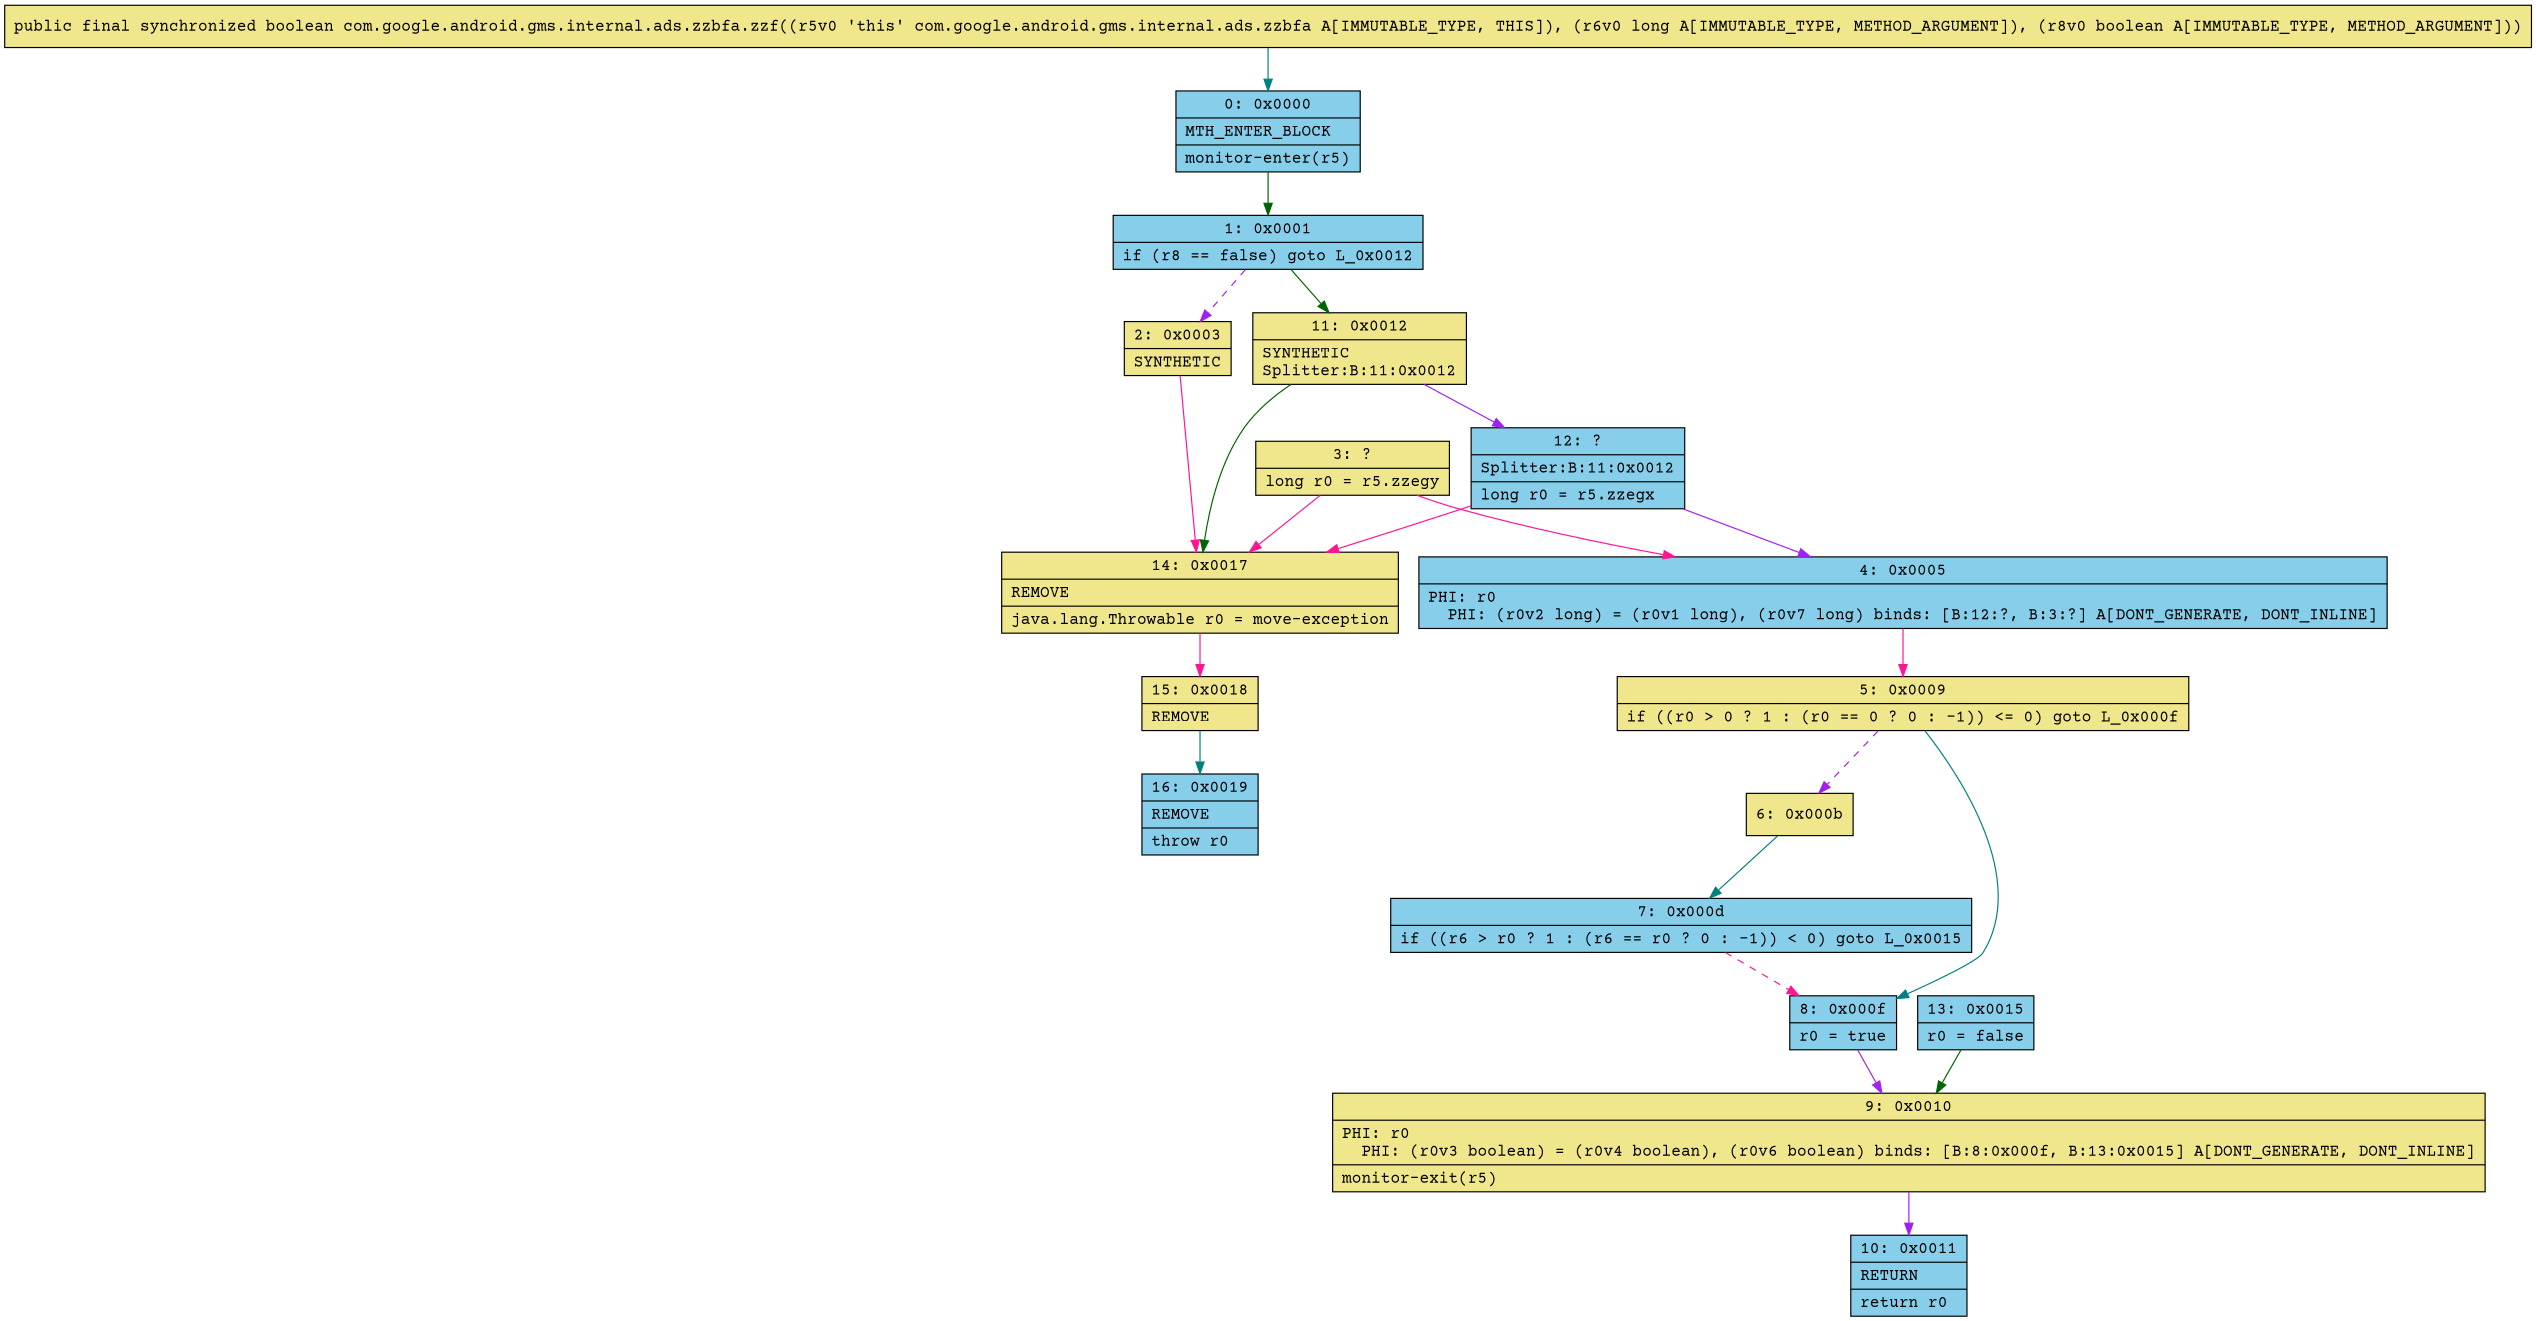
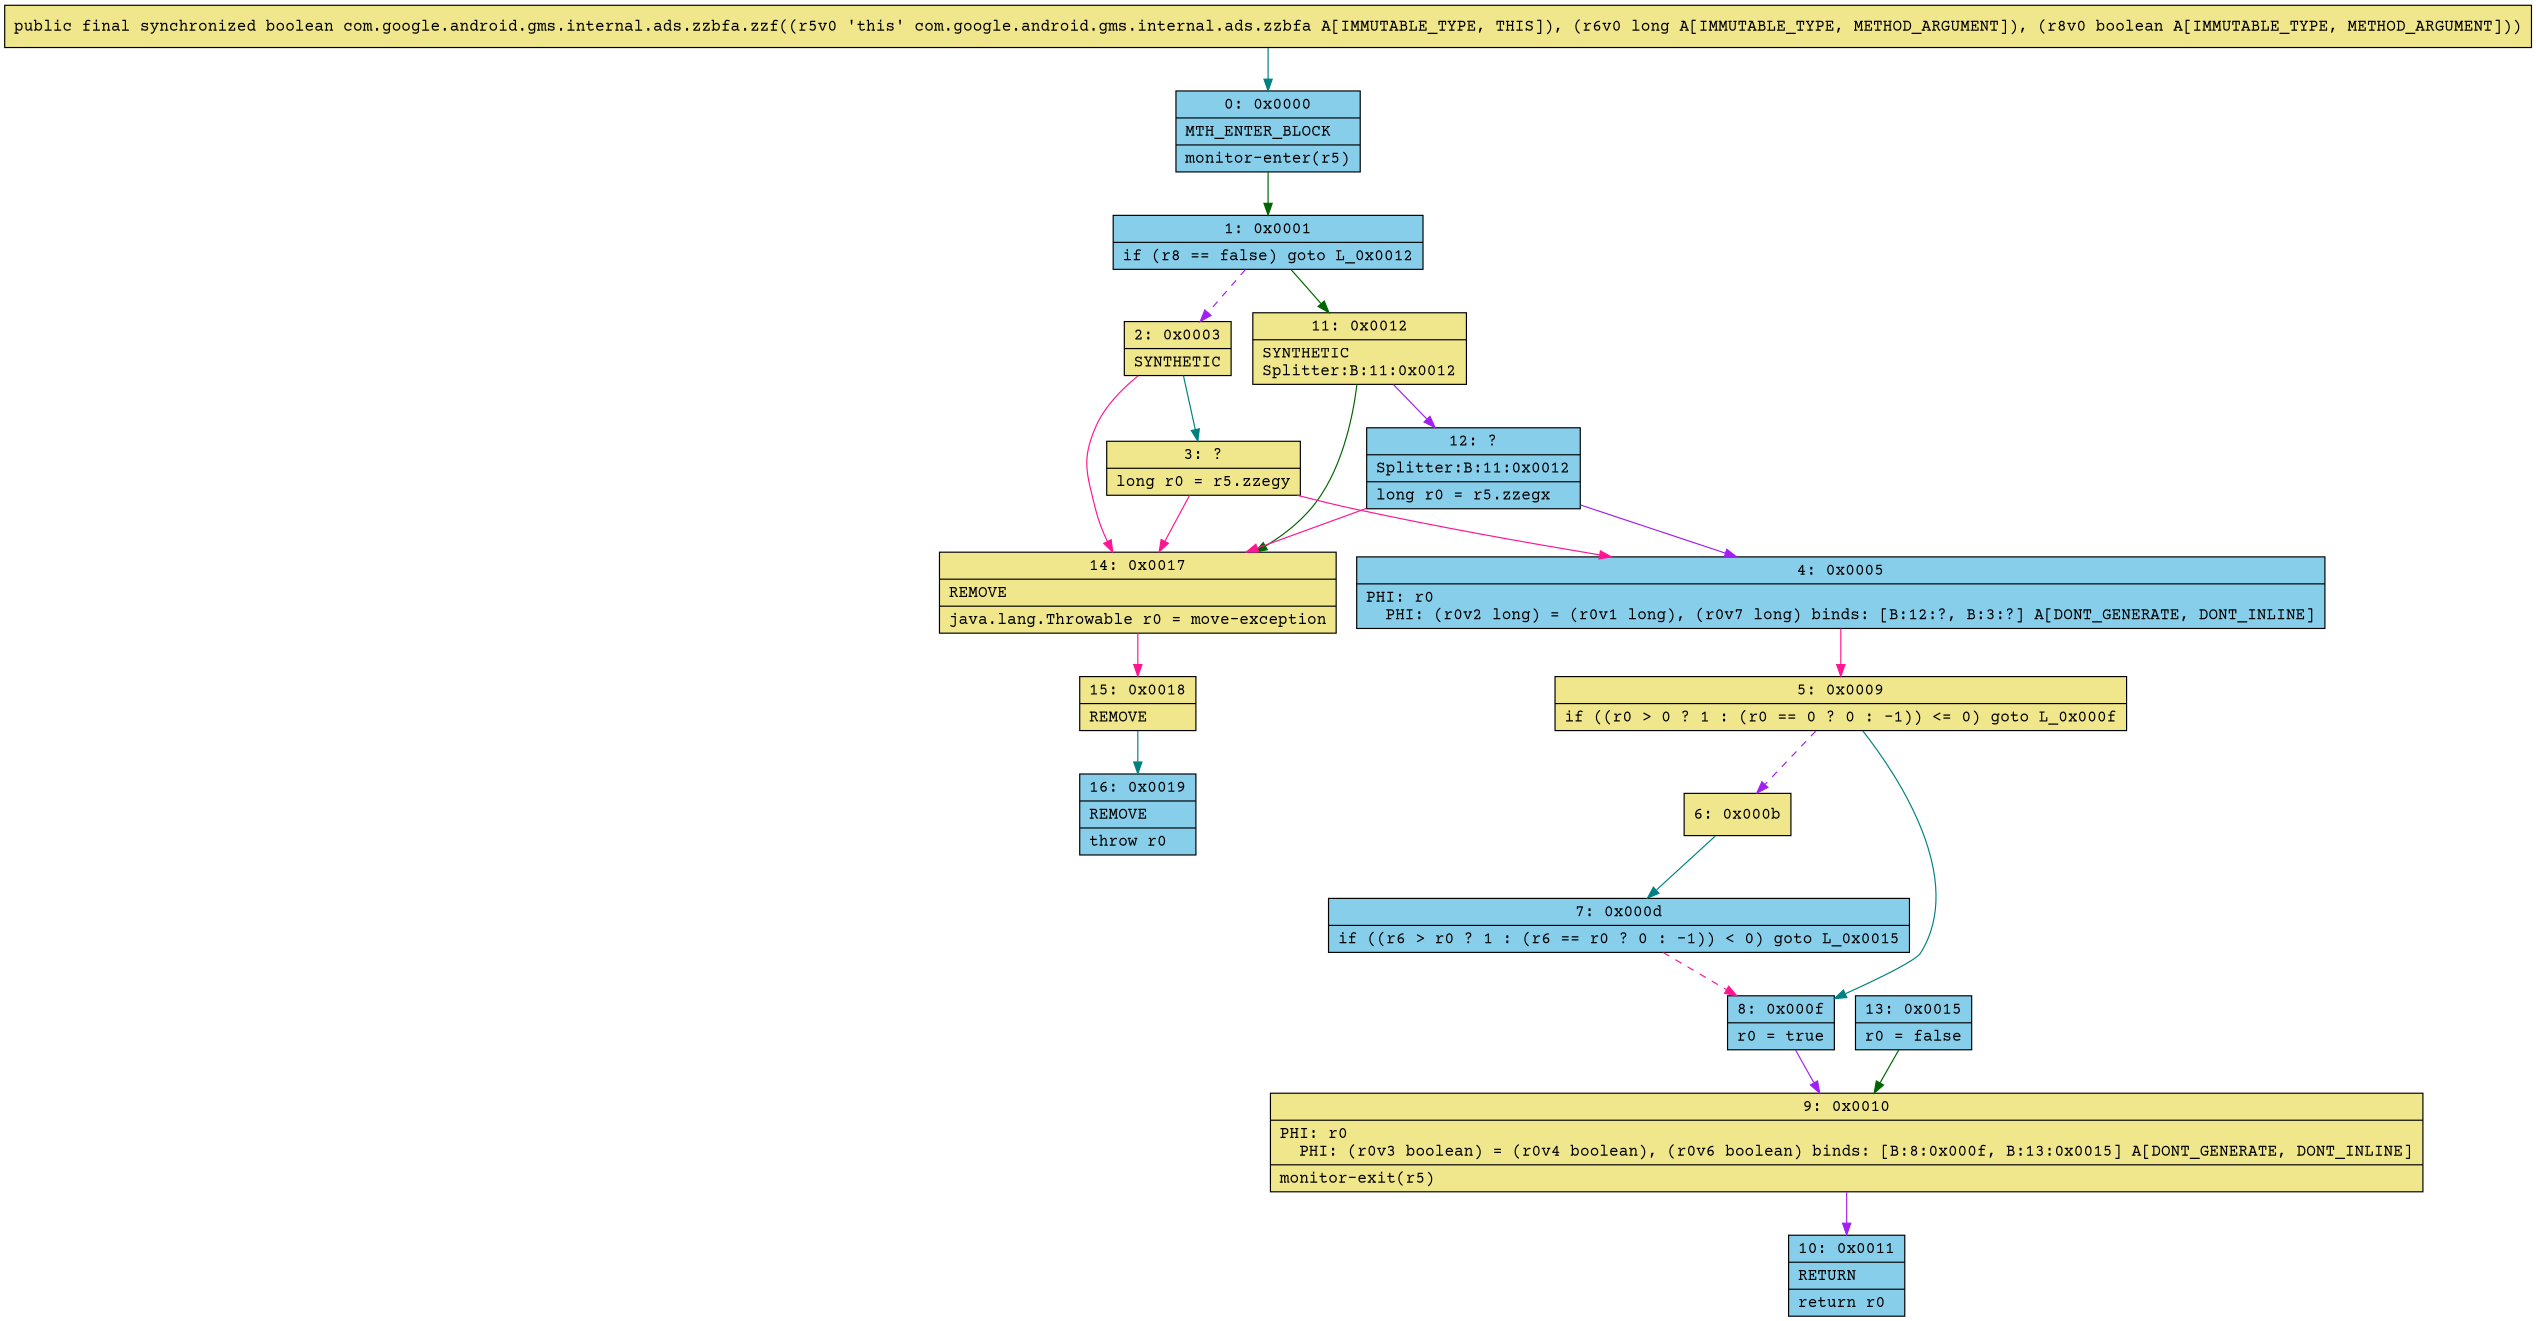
none -> (1189, 403)
